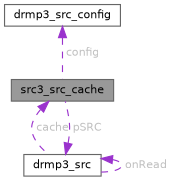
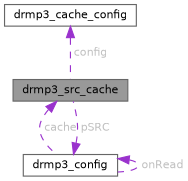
(62, 15) -> (70, 15)
(62, 90) -> (70, 90)
(62, 165) -> (70, 165)
